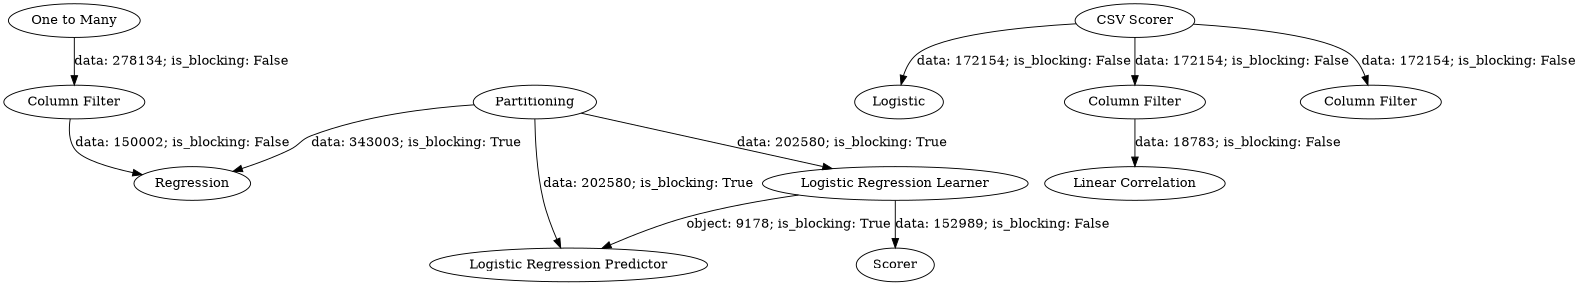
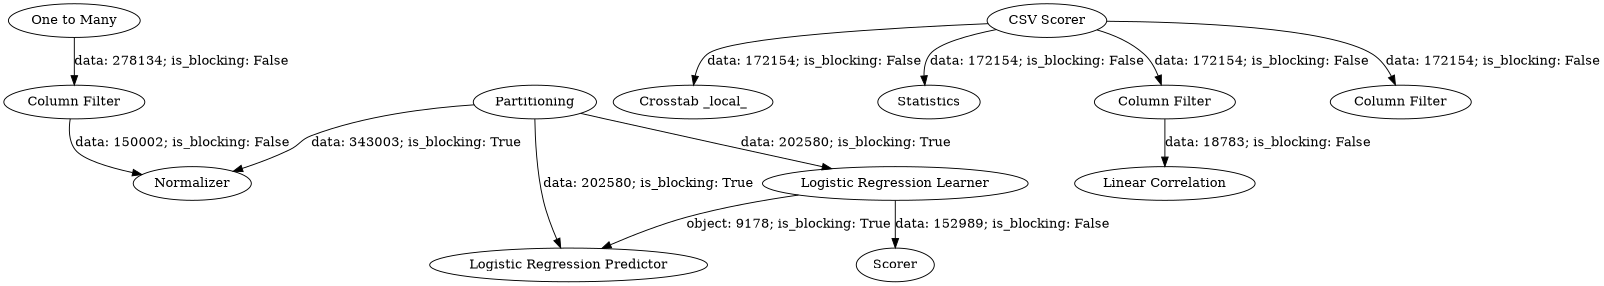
none -> (693, 102)
(899, 102) -> (929, 102)
(192, 183) -> (192, 183)
